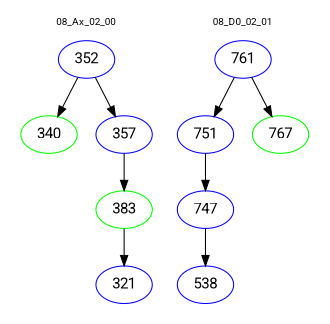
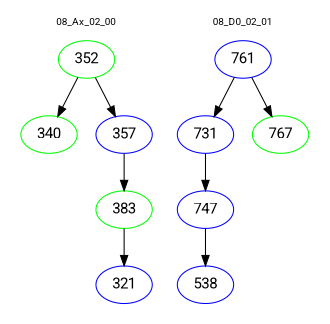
(87, 59) -> (87, 59)
(205, 135) -> (205, 135)
